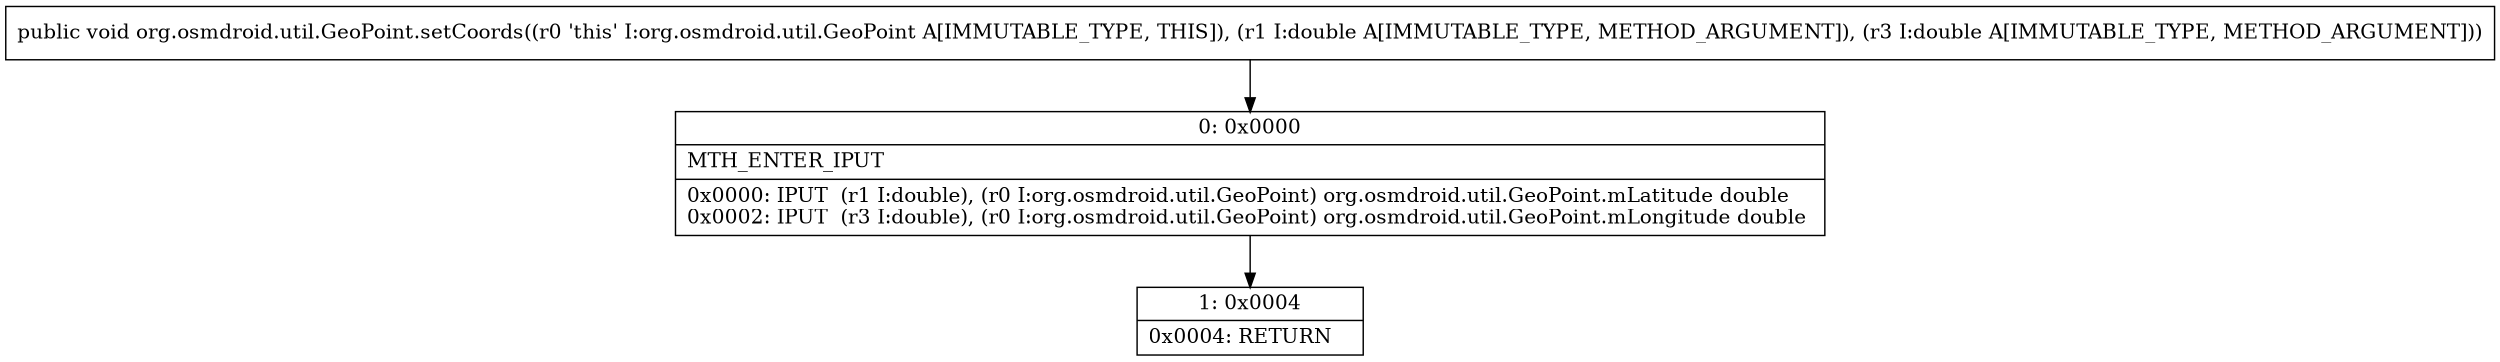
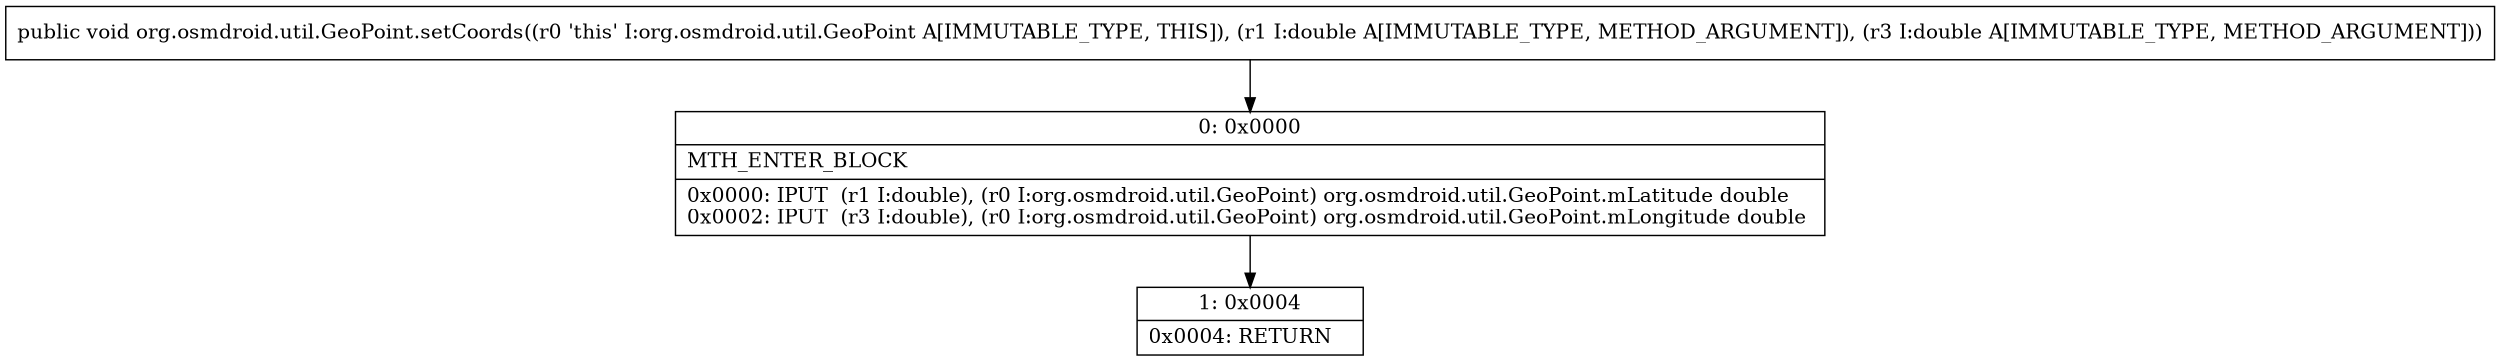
(786, 161) -> (798, 161)
